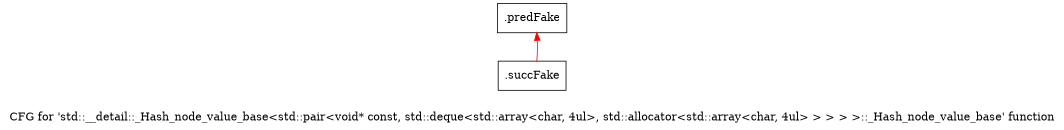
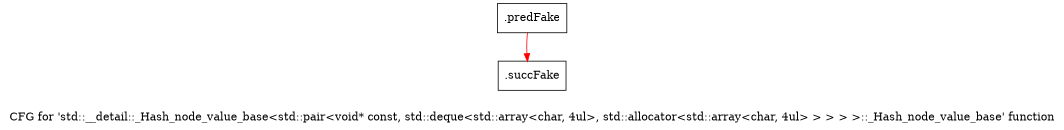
(537, 51) -> (527, 43)
